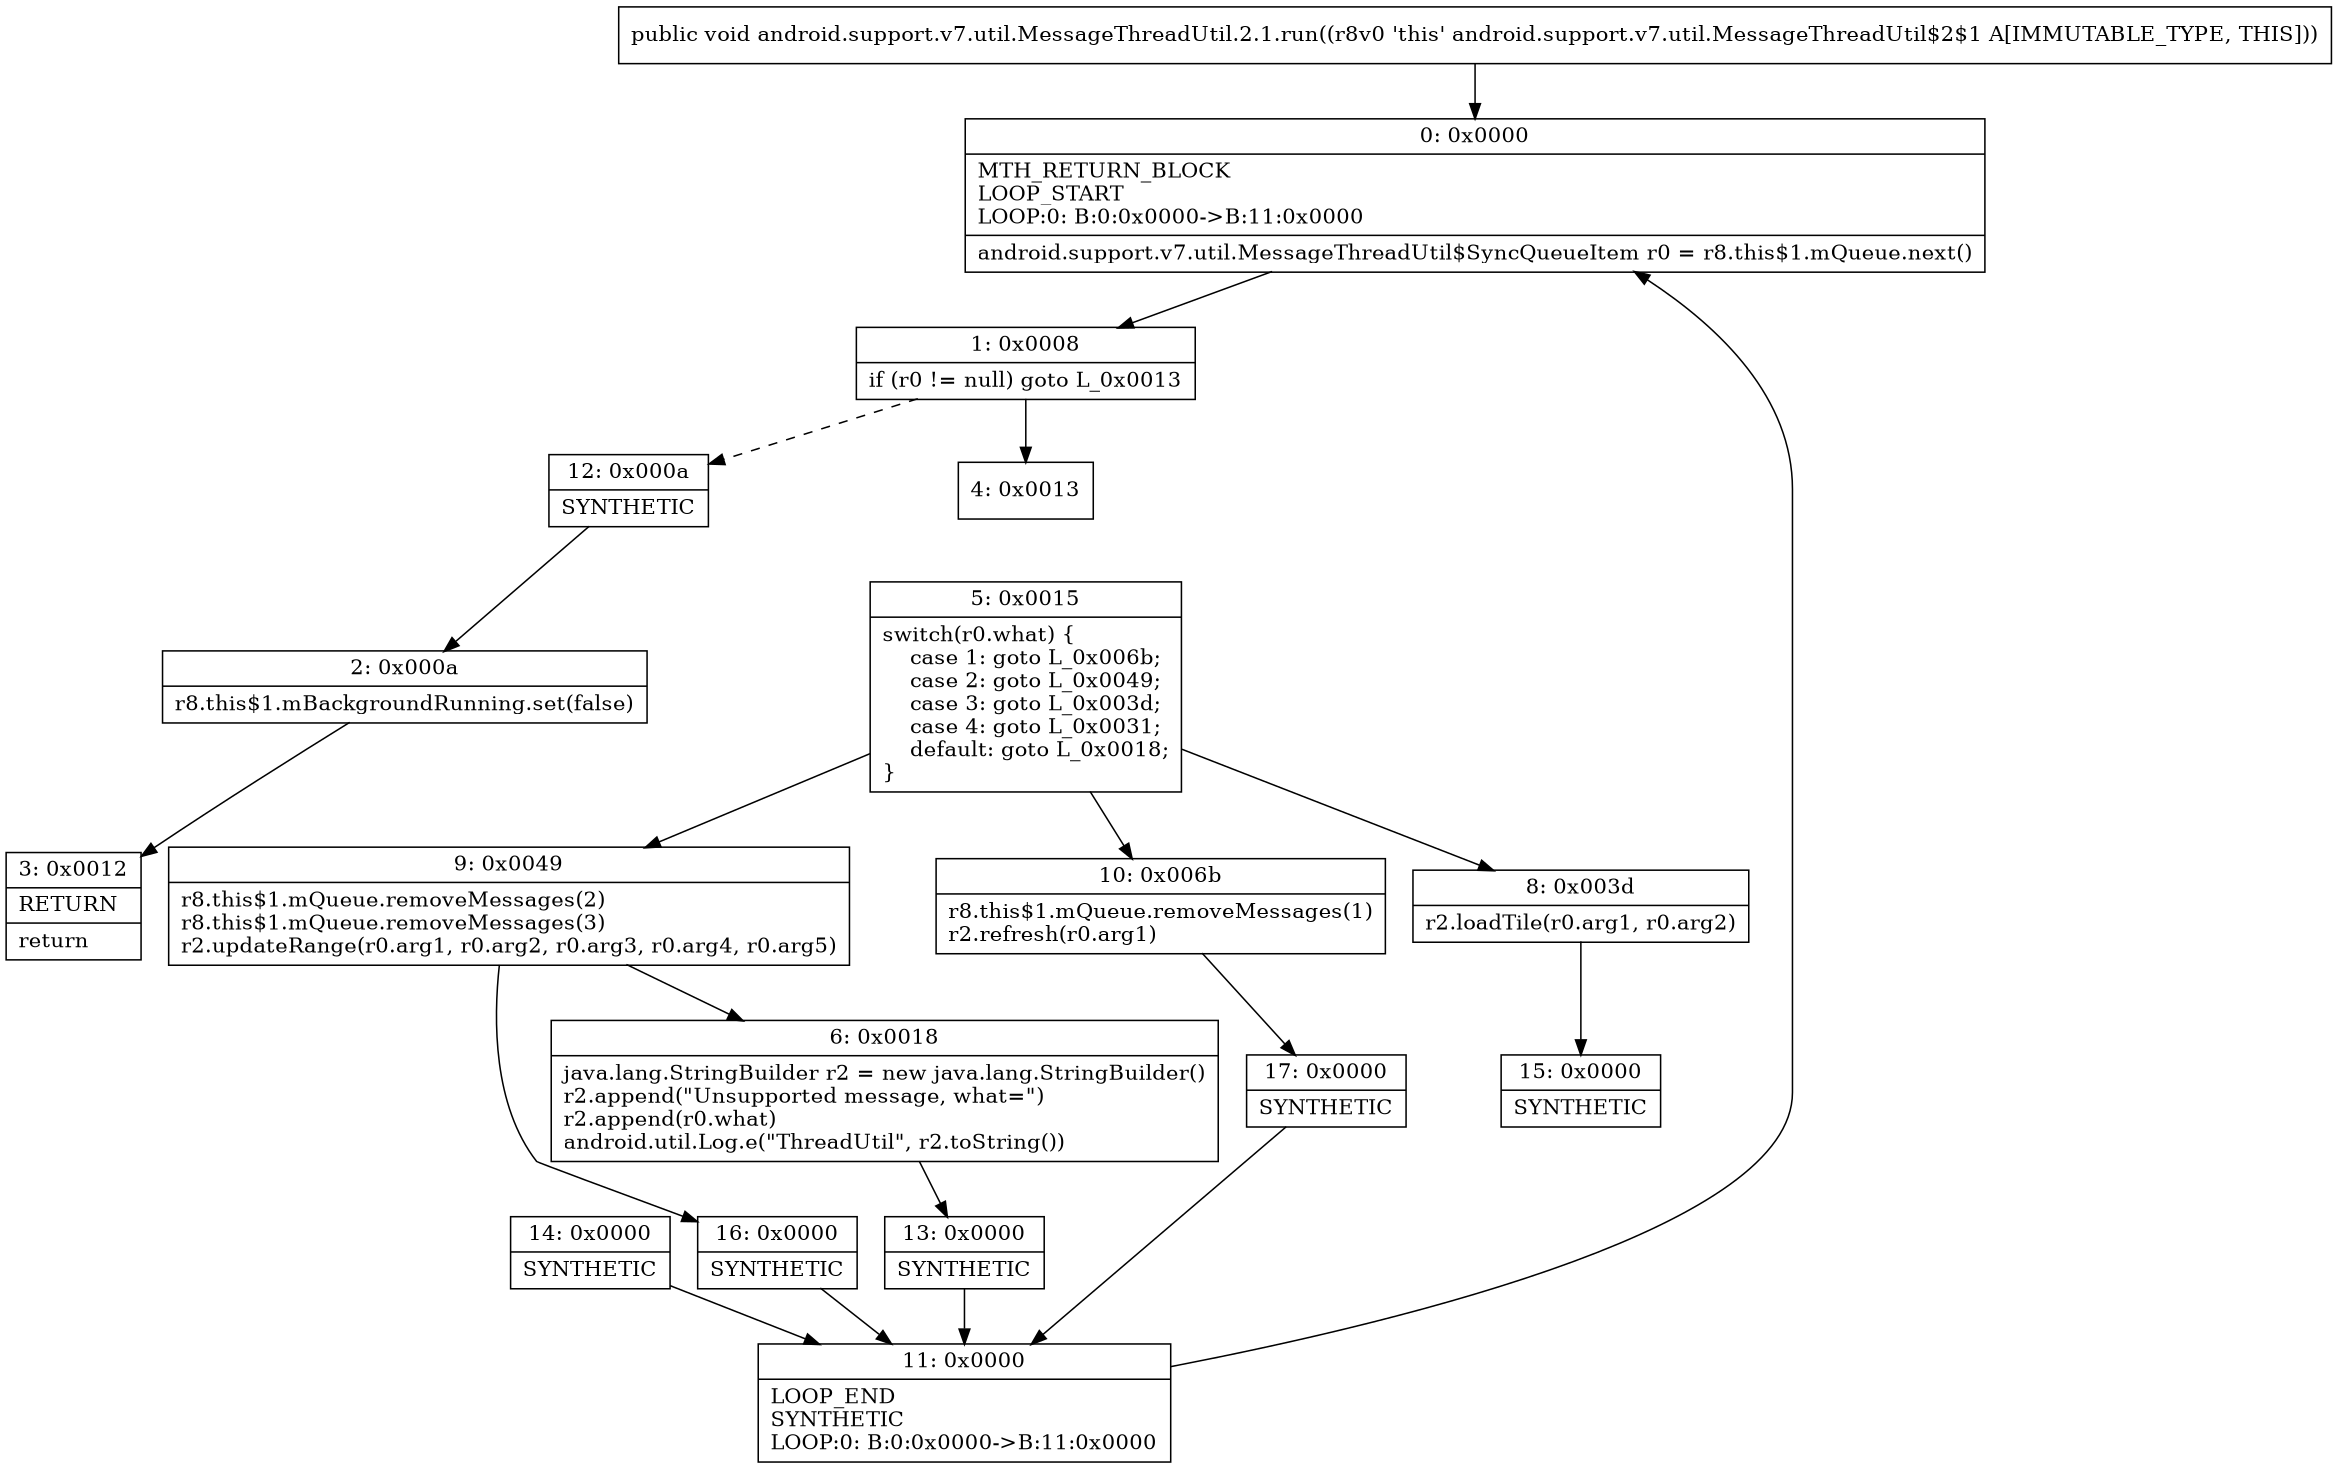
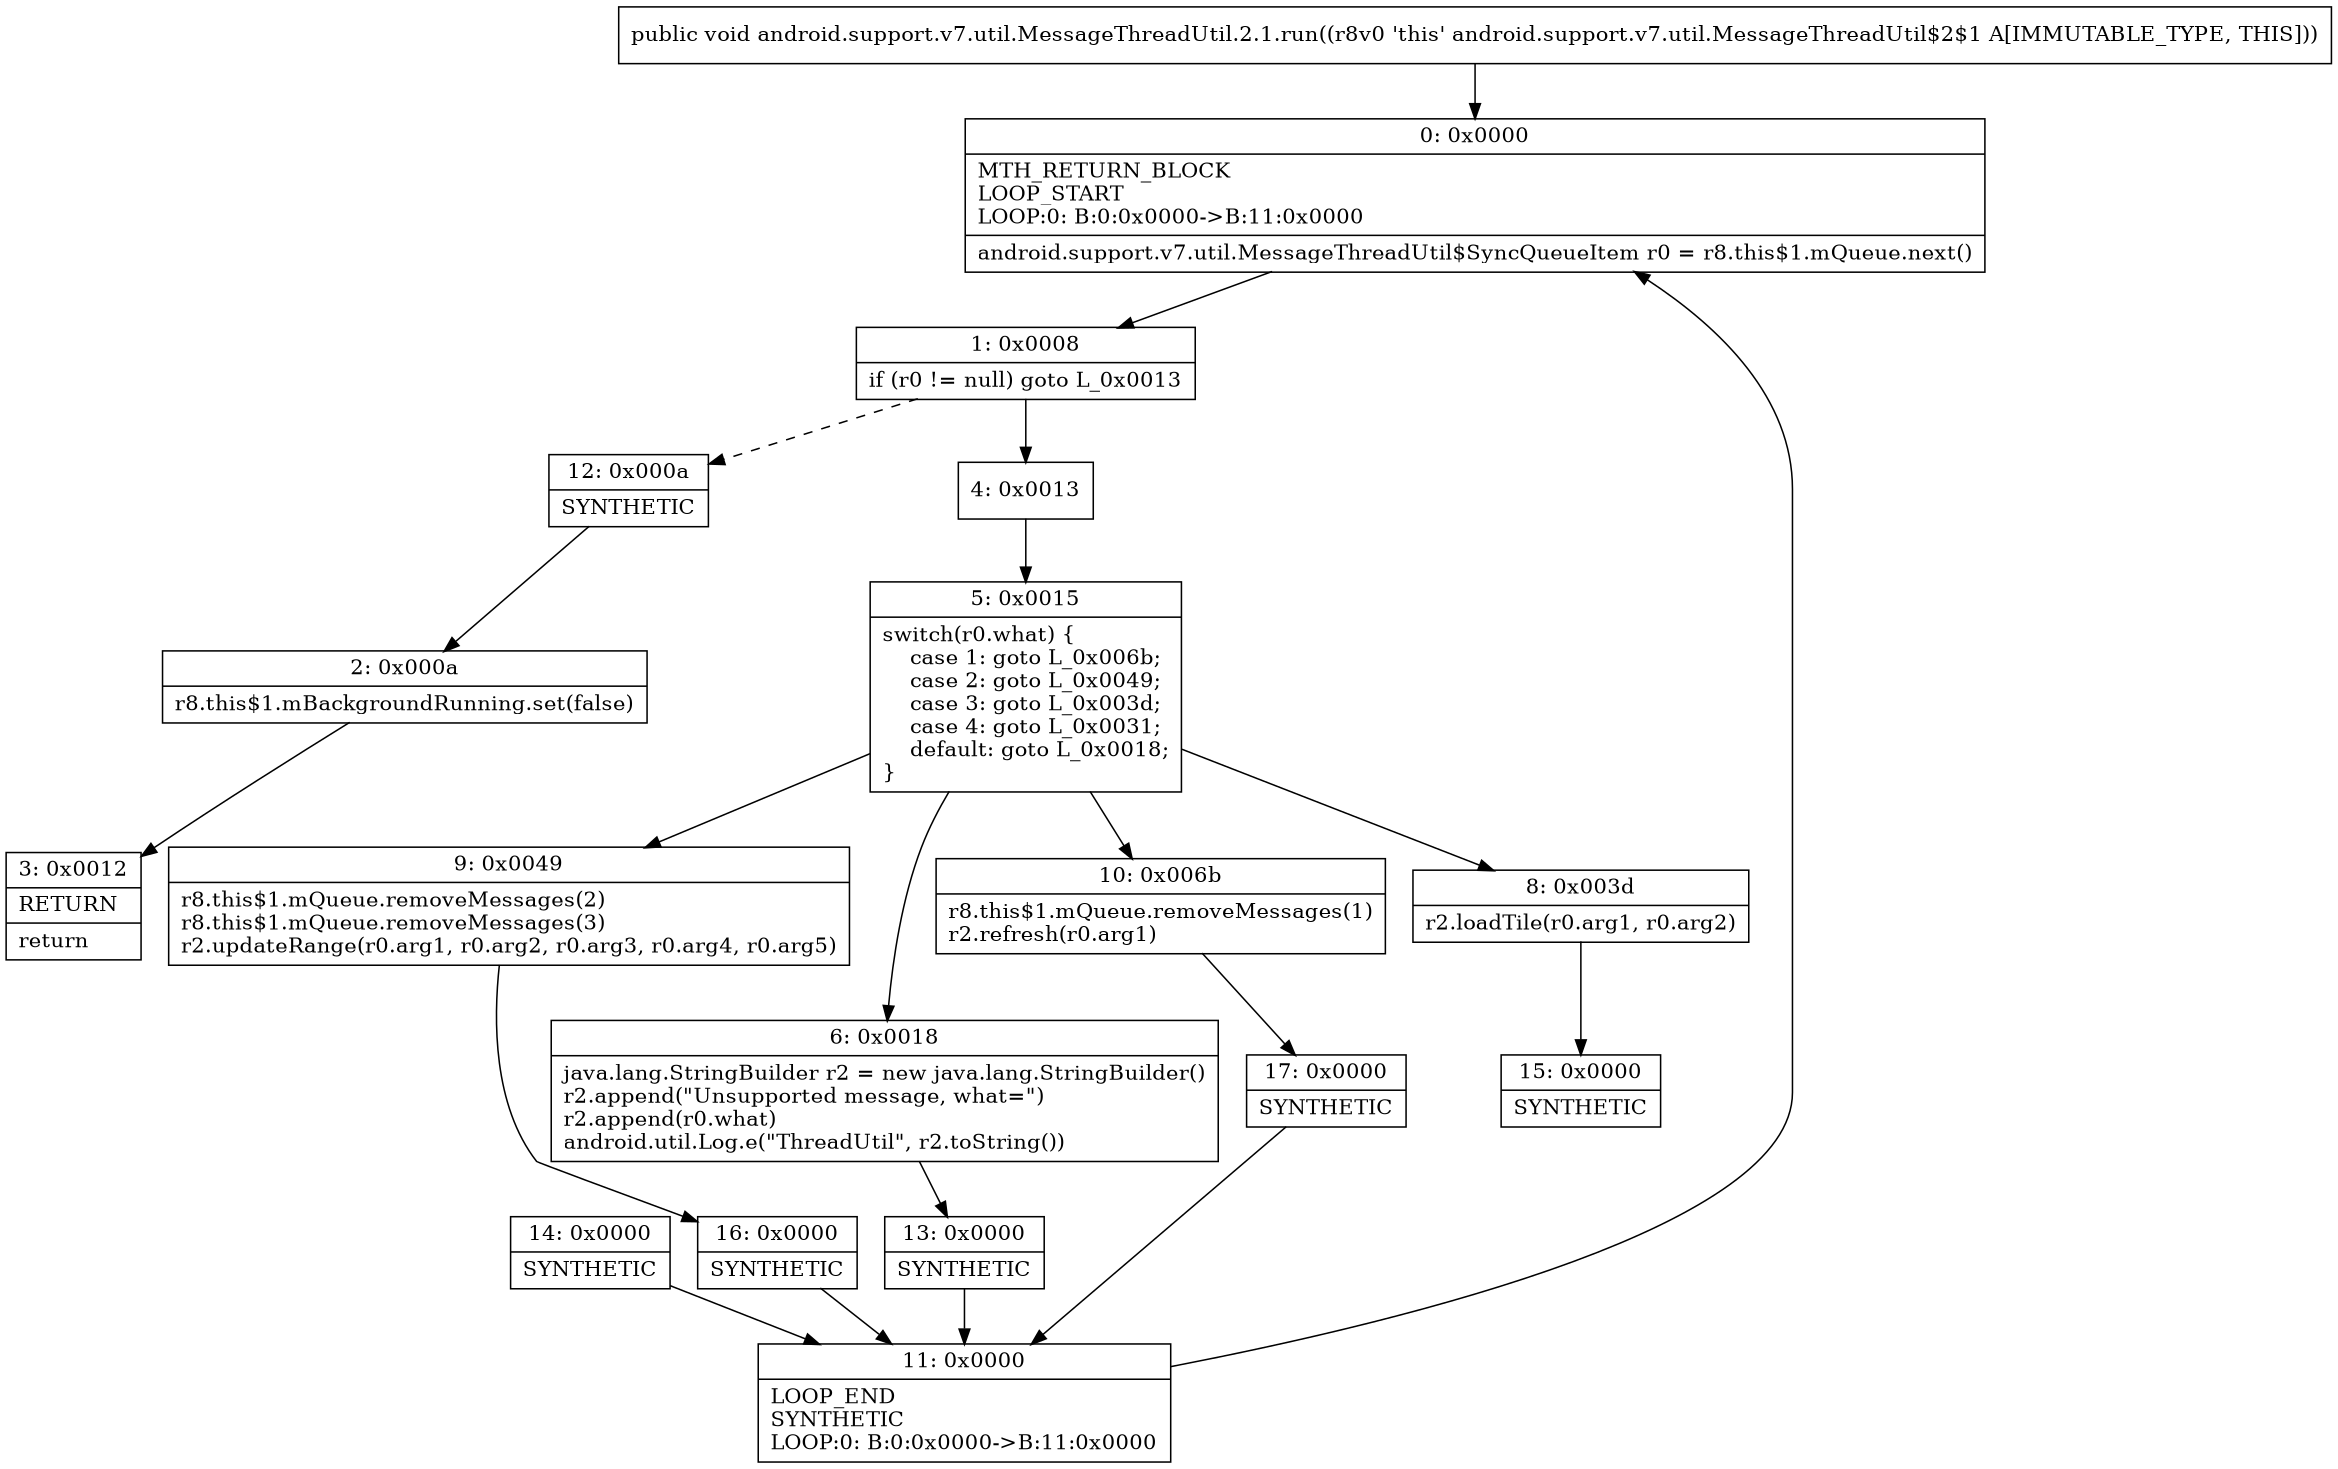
none -> (1026, 543)
(678, 989) -> (907, 895)
